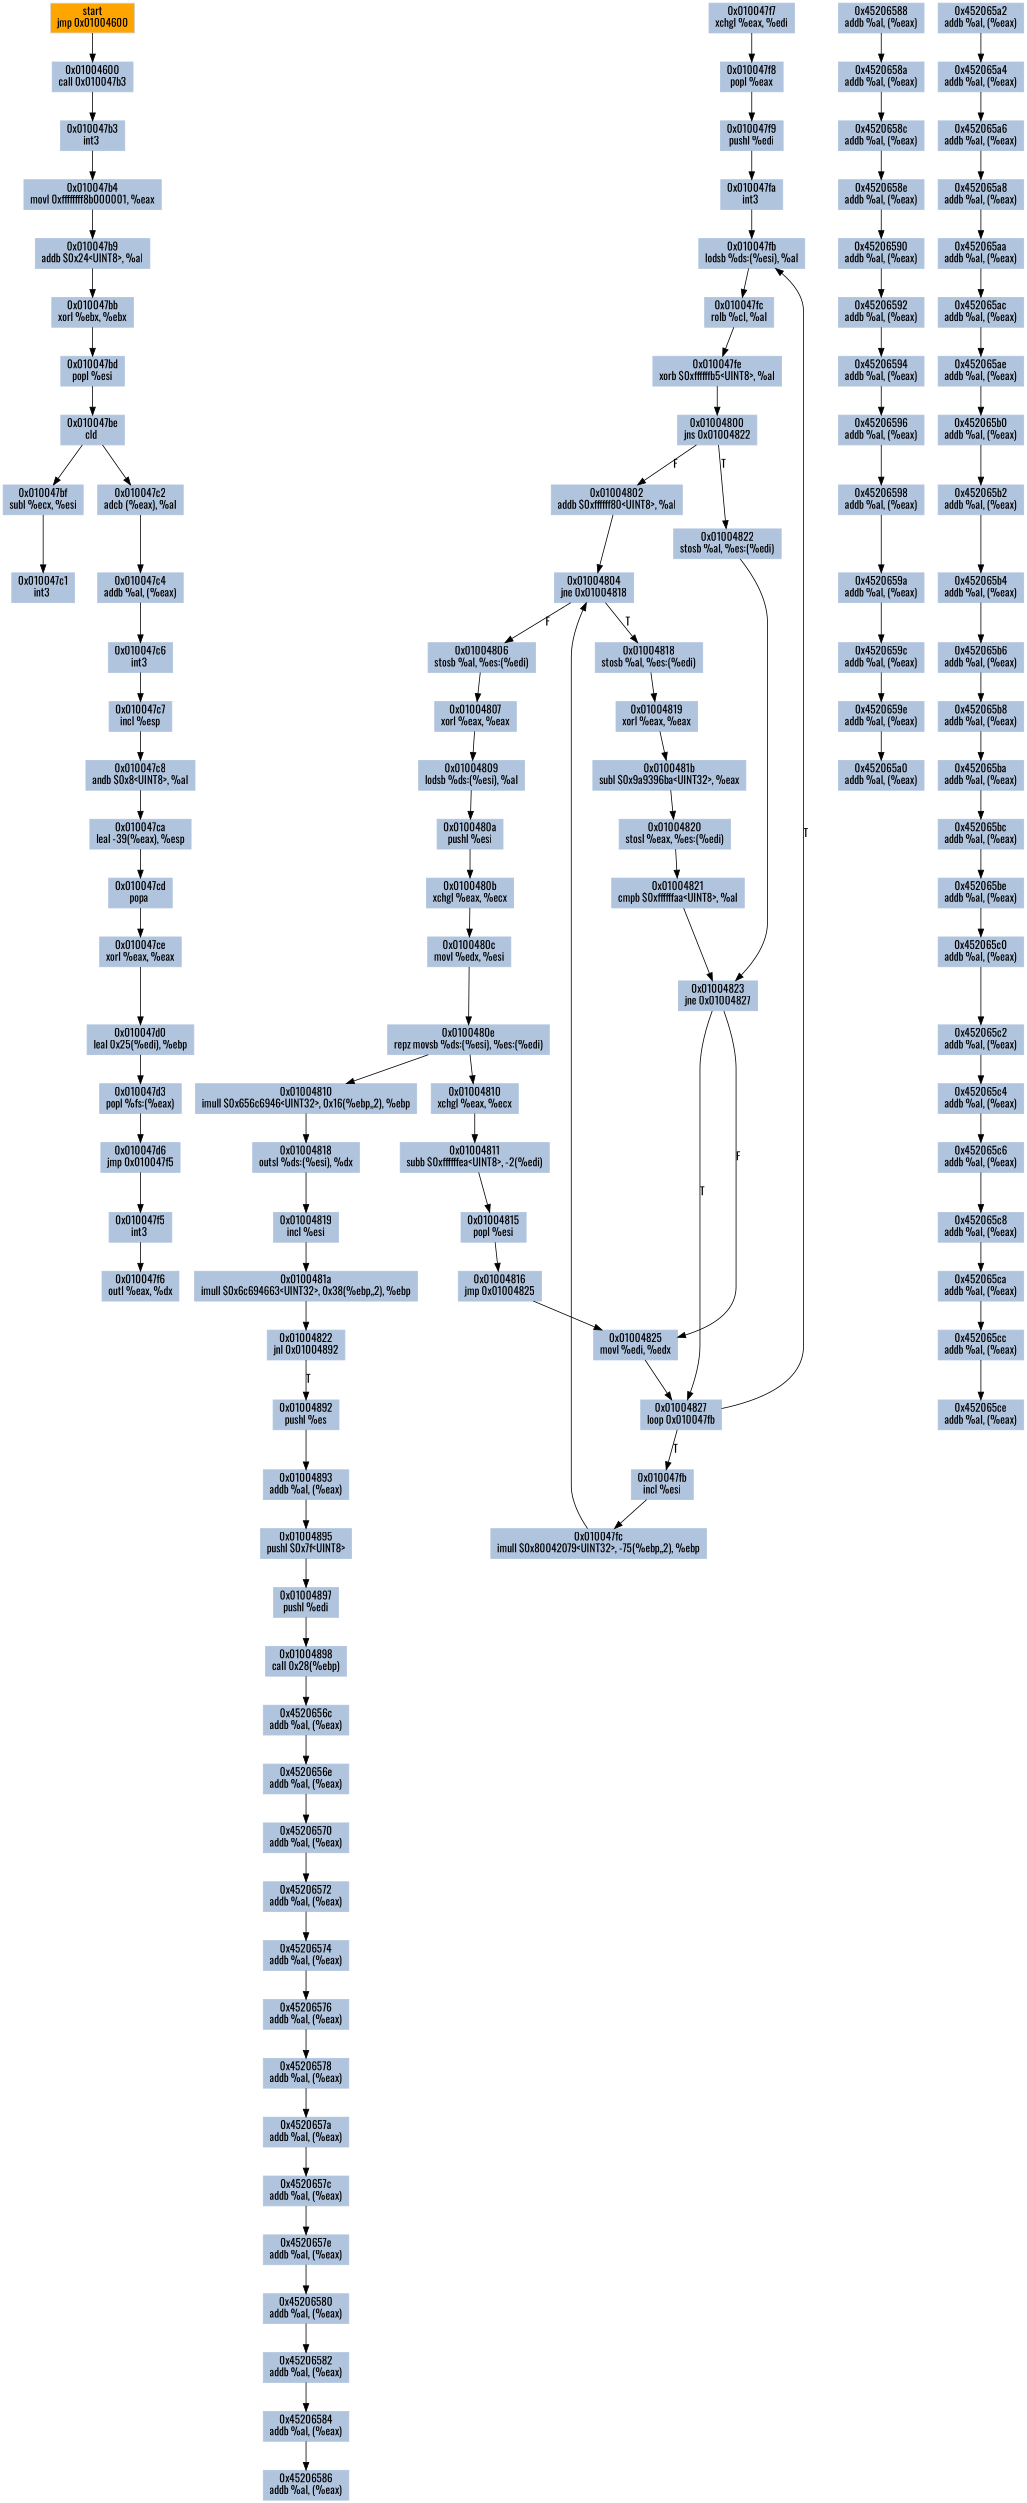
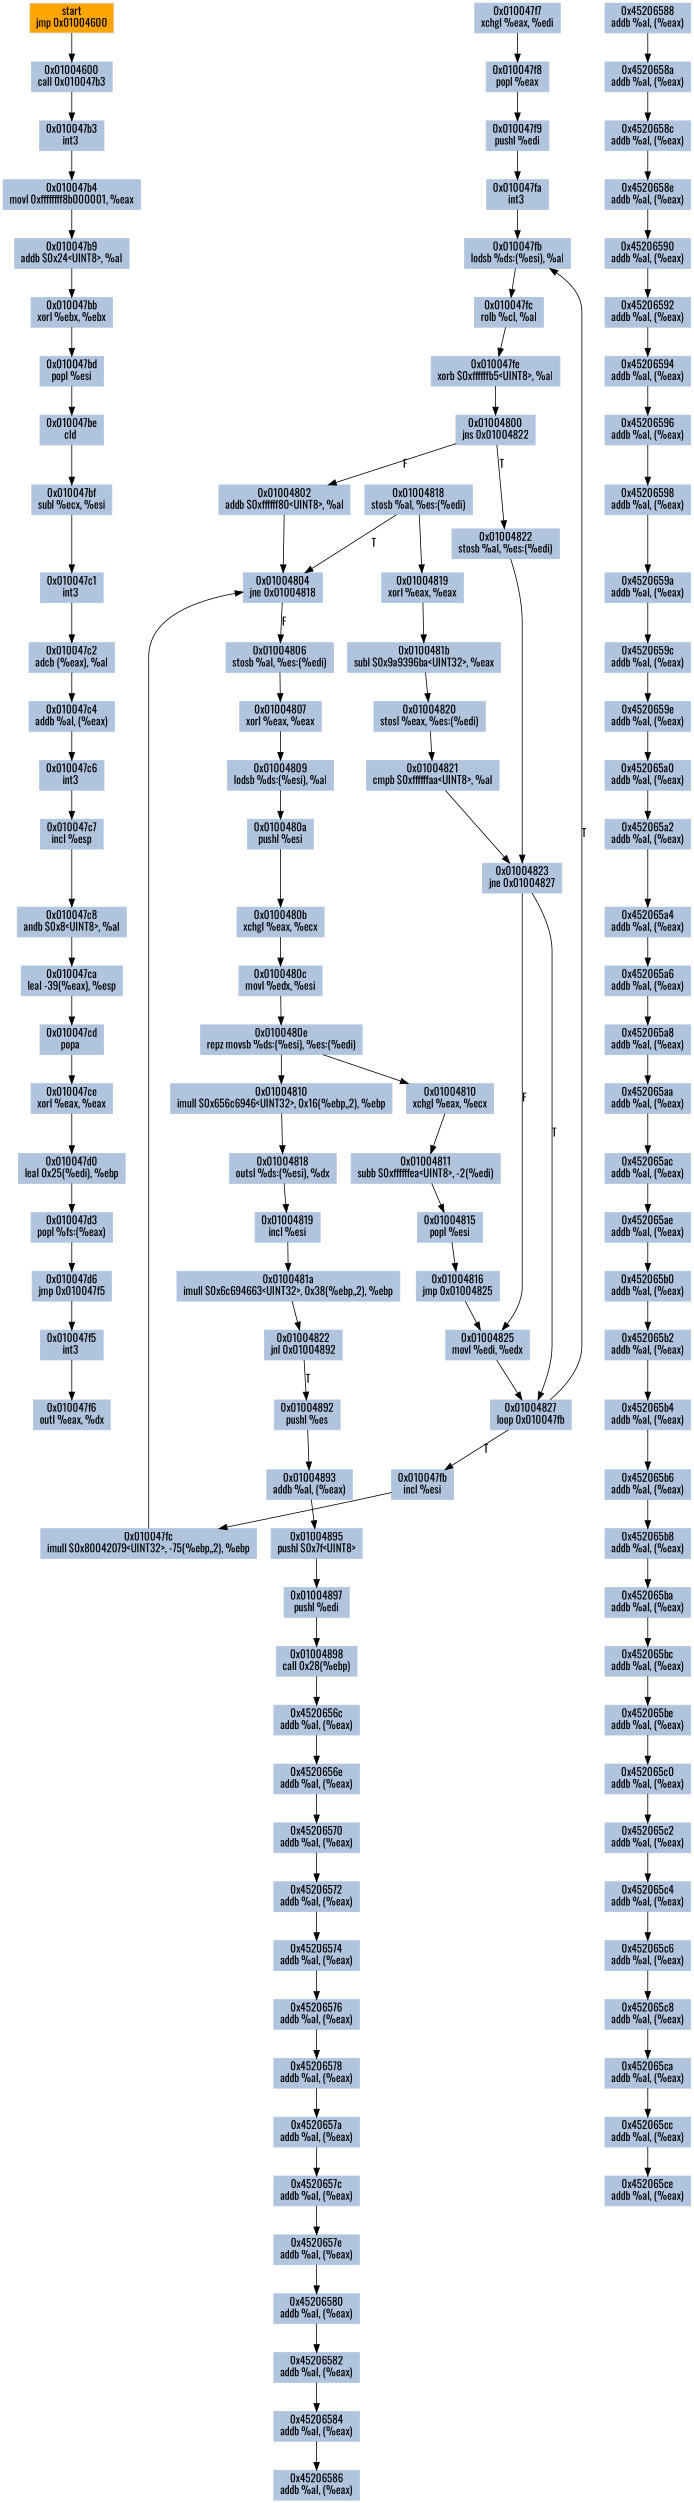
(114, 462) -> (72, 619)
(619, 619) -> (354, 542)
none -> (648, 801)
